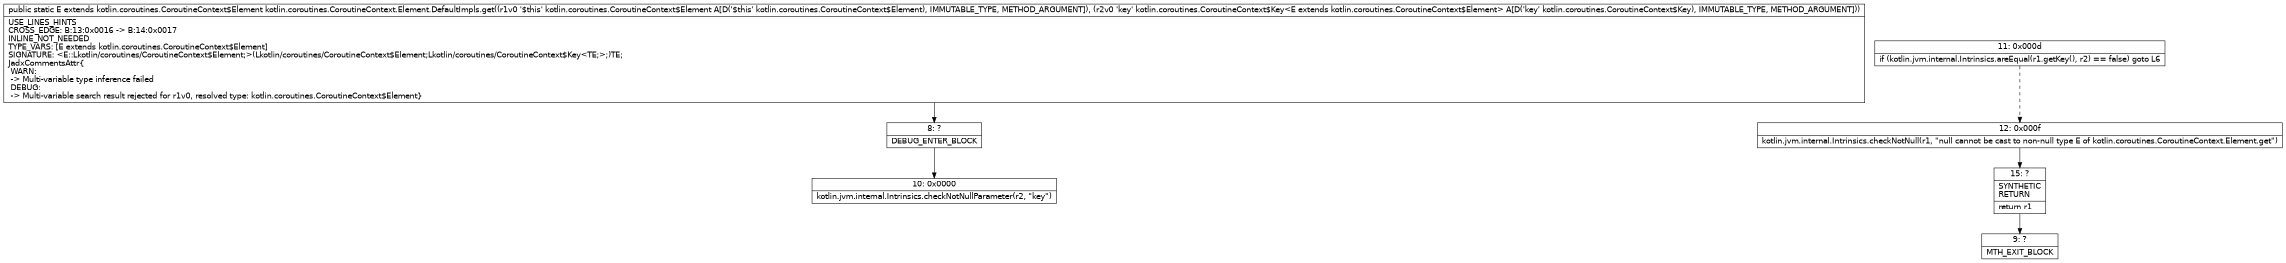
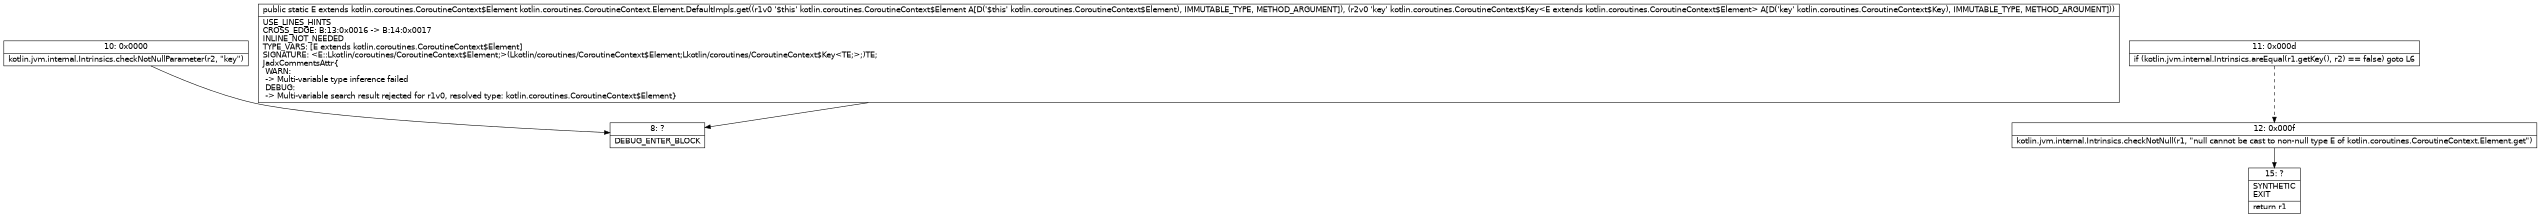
(934, 160) -> (374, 118)
(2014, 195) -> (2262, 195)
(2020, 246) -> none
